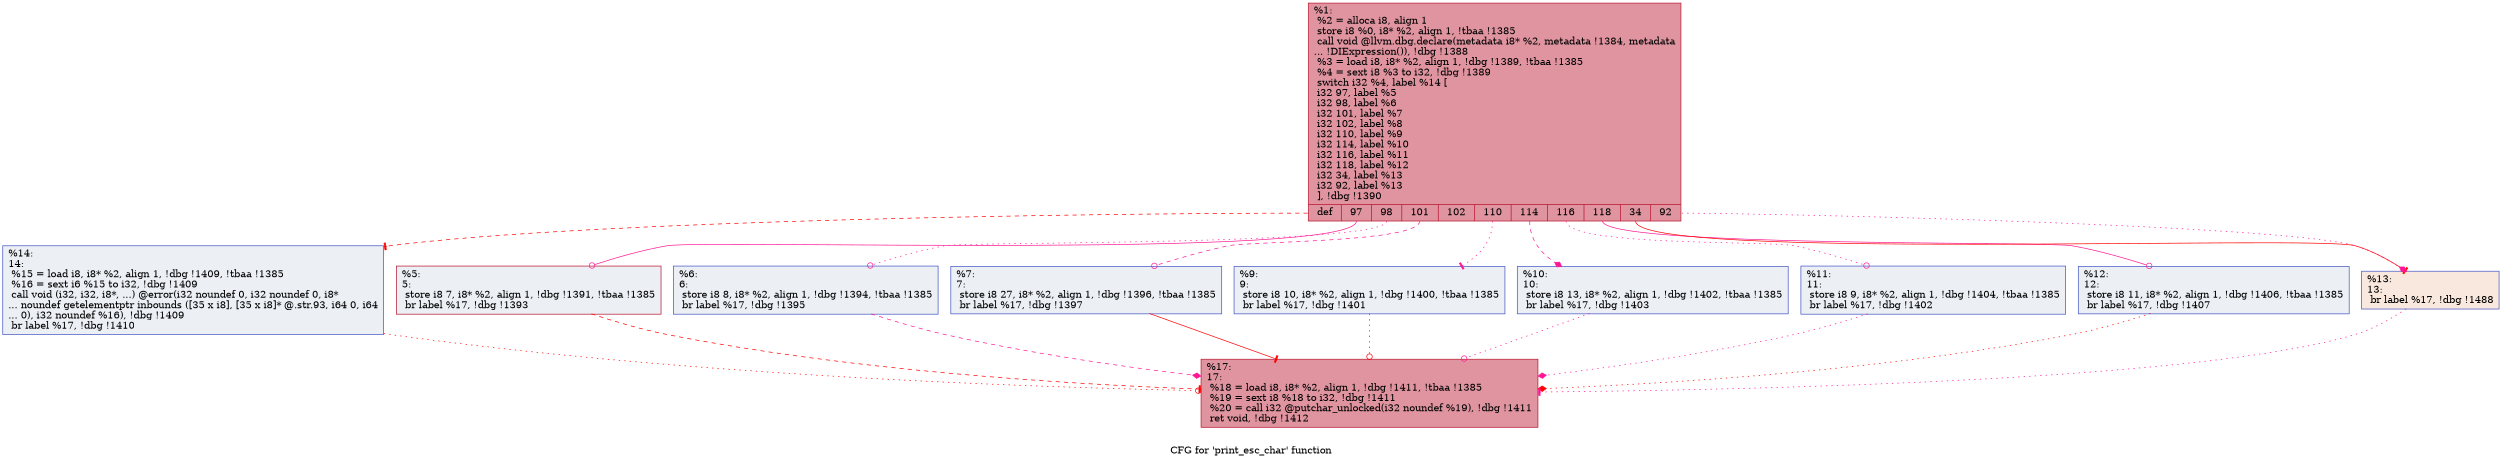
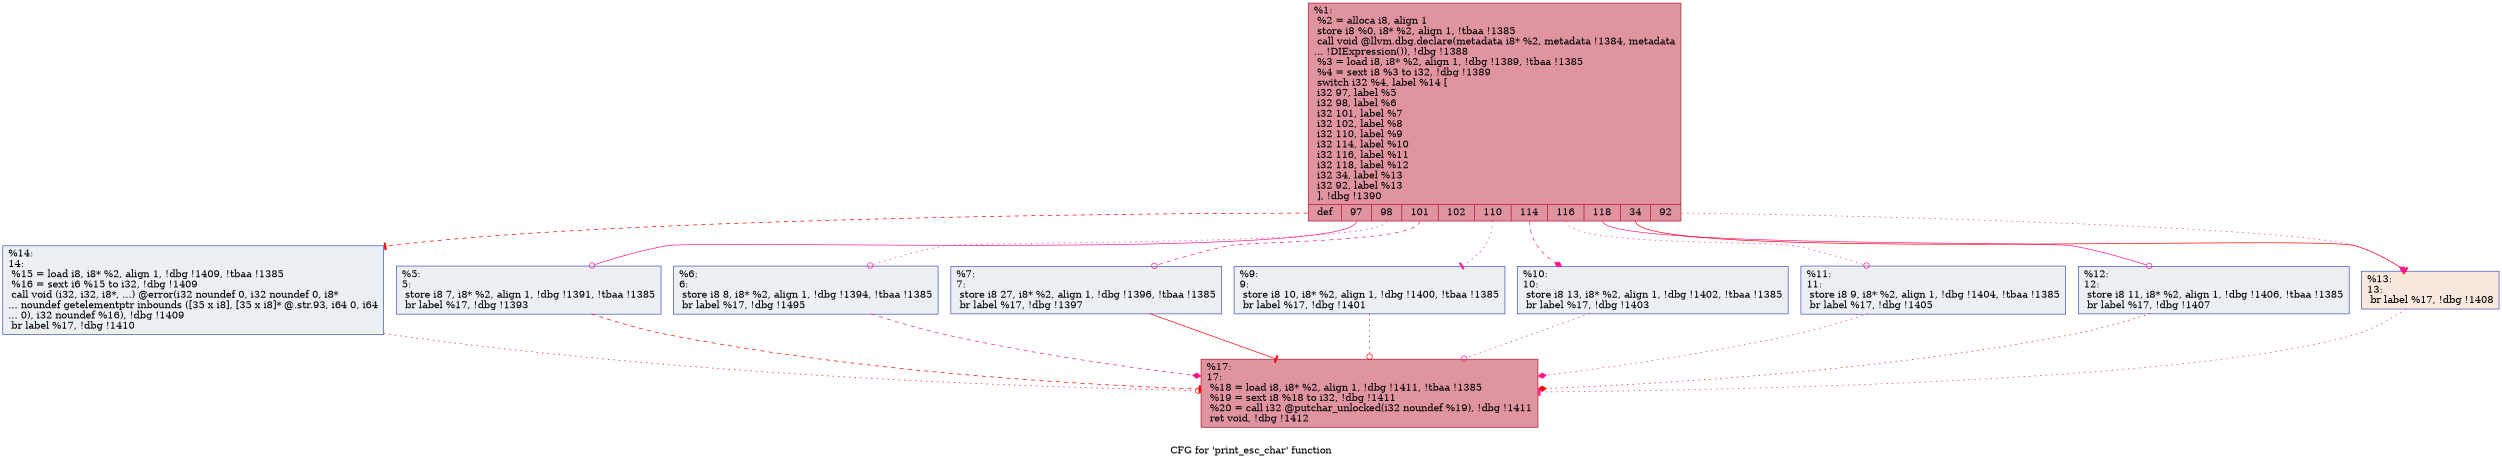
(529, 290) -> (529, 290)
(2430, 300) -> (2430, 300)
(742, 305) -> (742, 305)
(1870, 305) -> (1870, 305)
